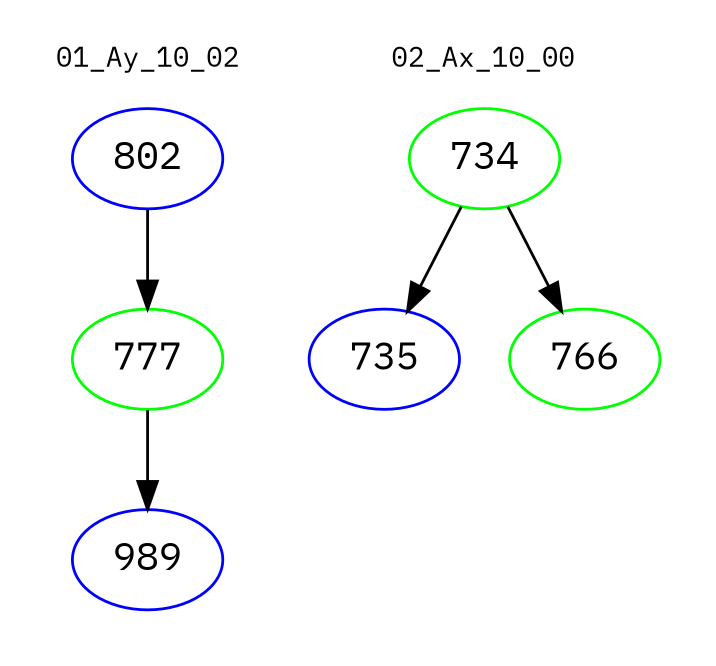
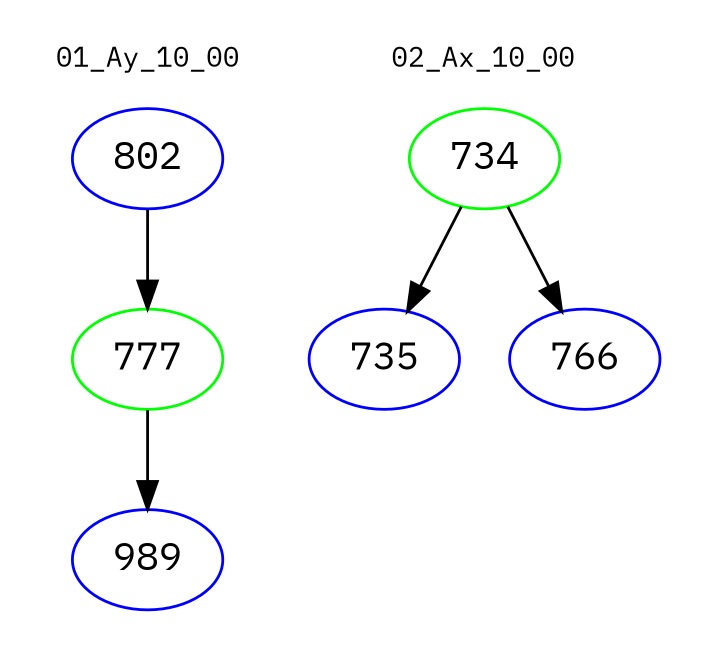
(149, 60) -> (149, 60)
(585, 359) -> (585, 359)
